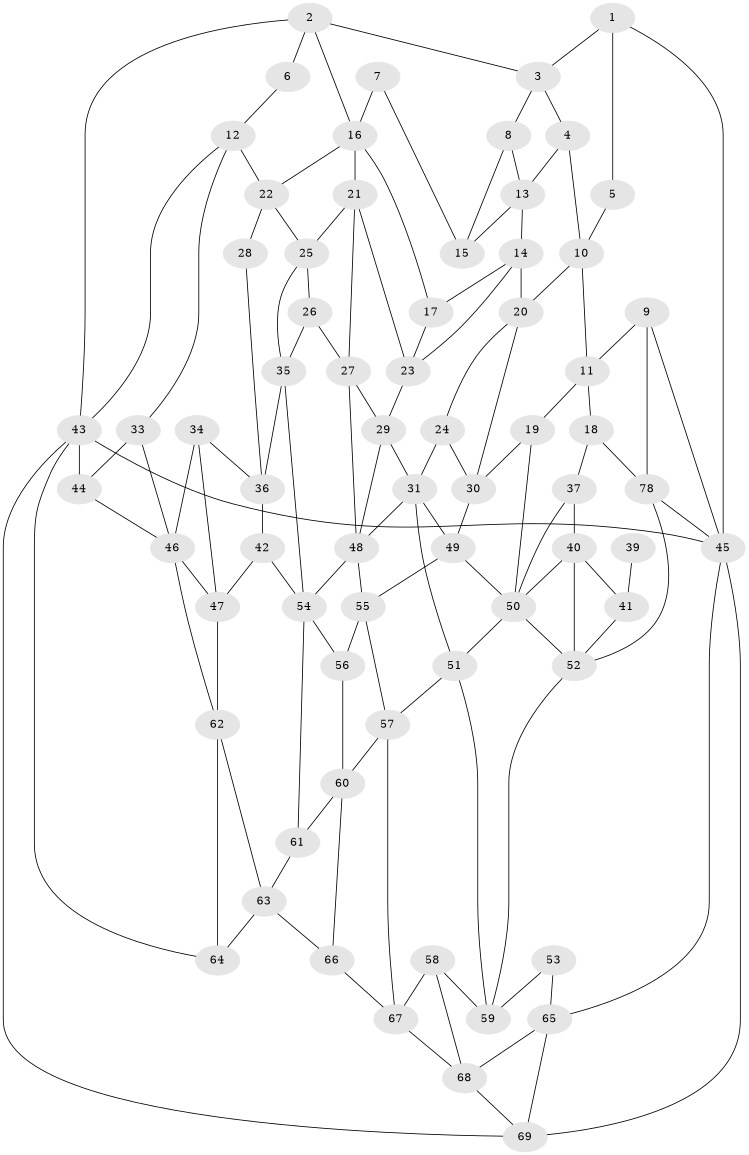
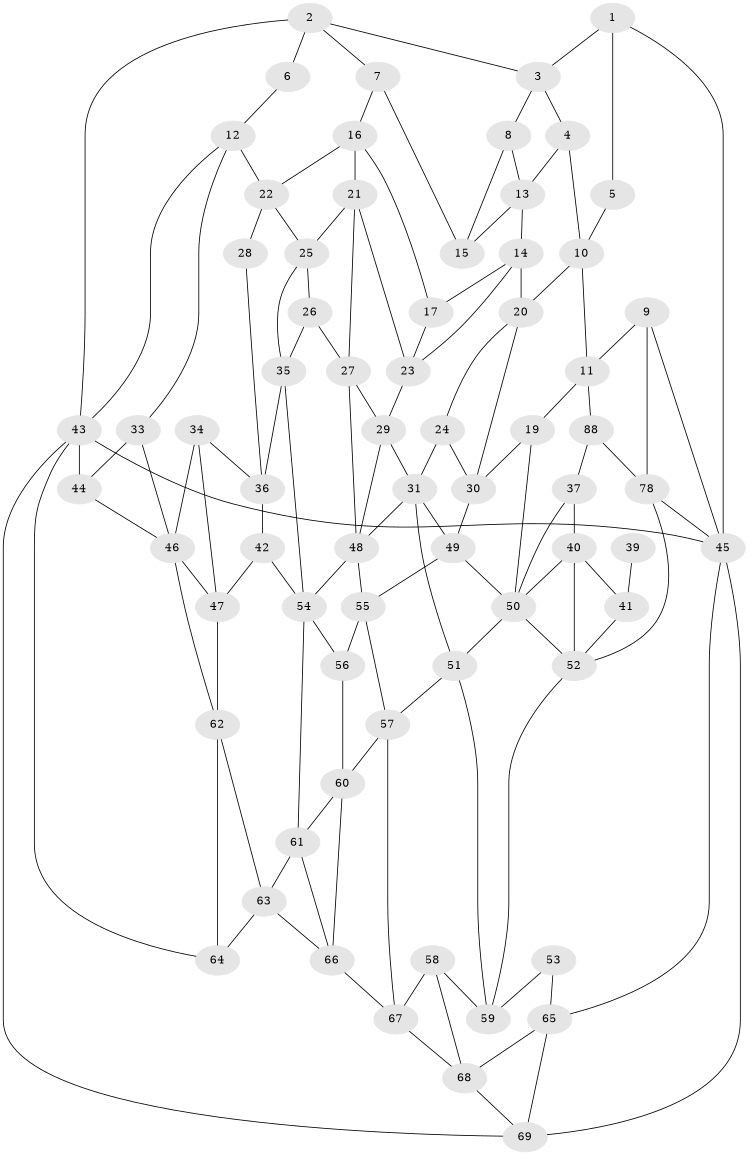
(332, 77) -> (344, 48)
(591, 430) -> (591, 430)
none -> (315, 902)
